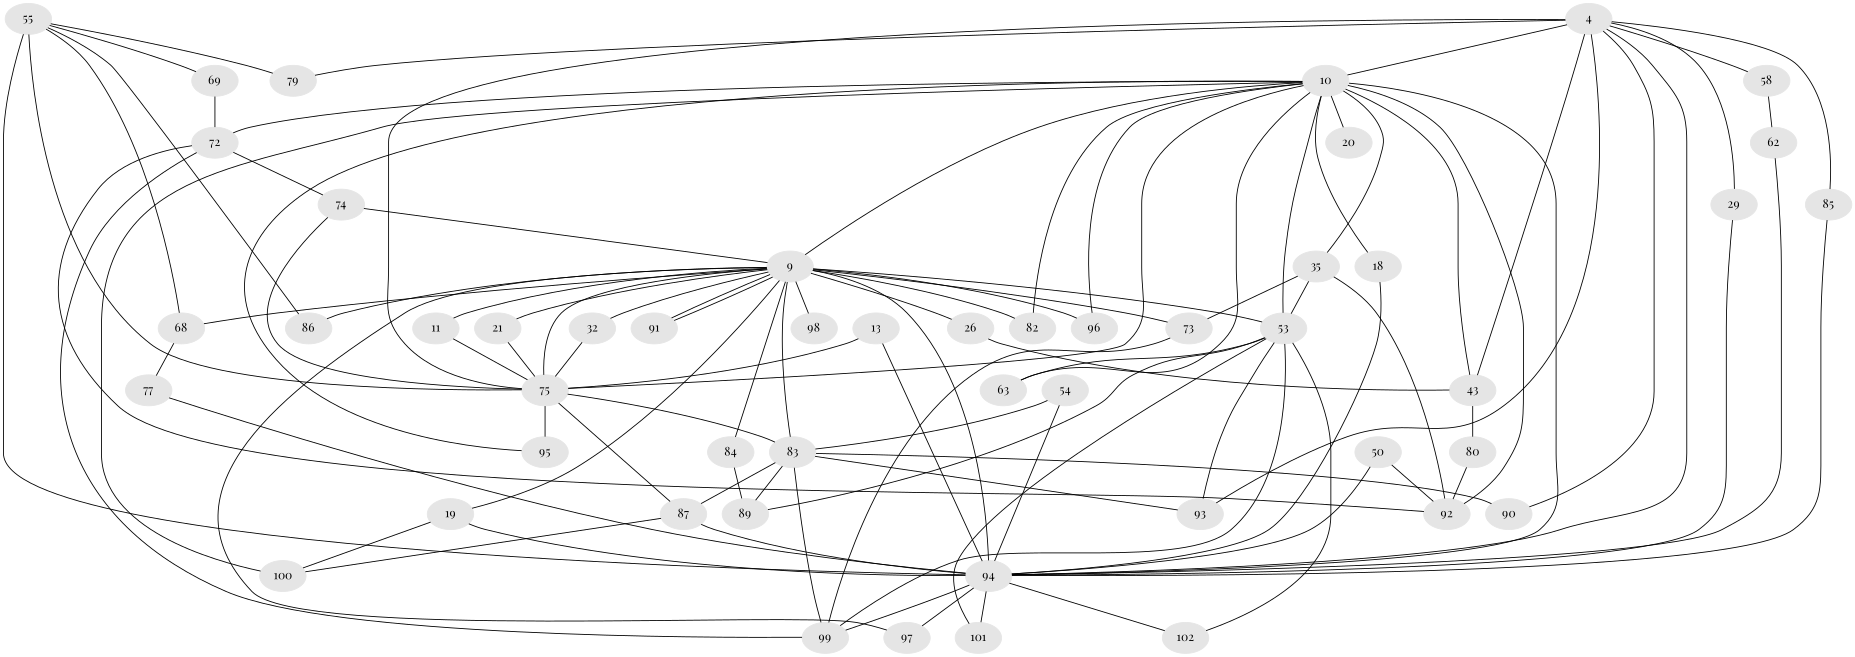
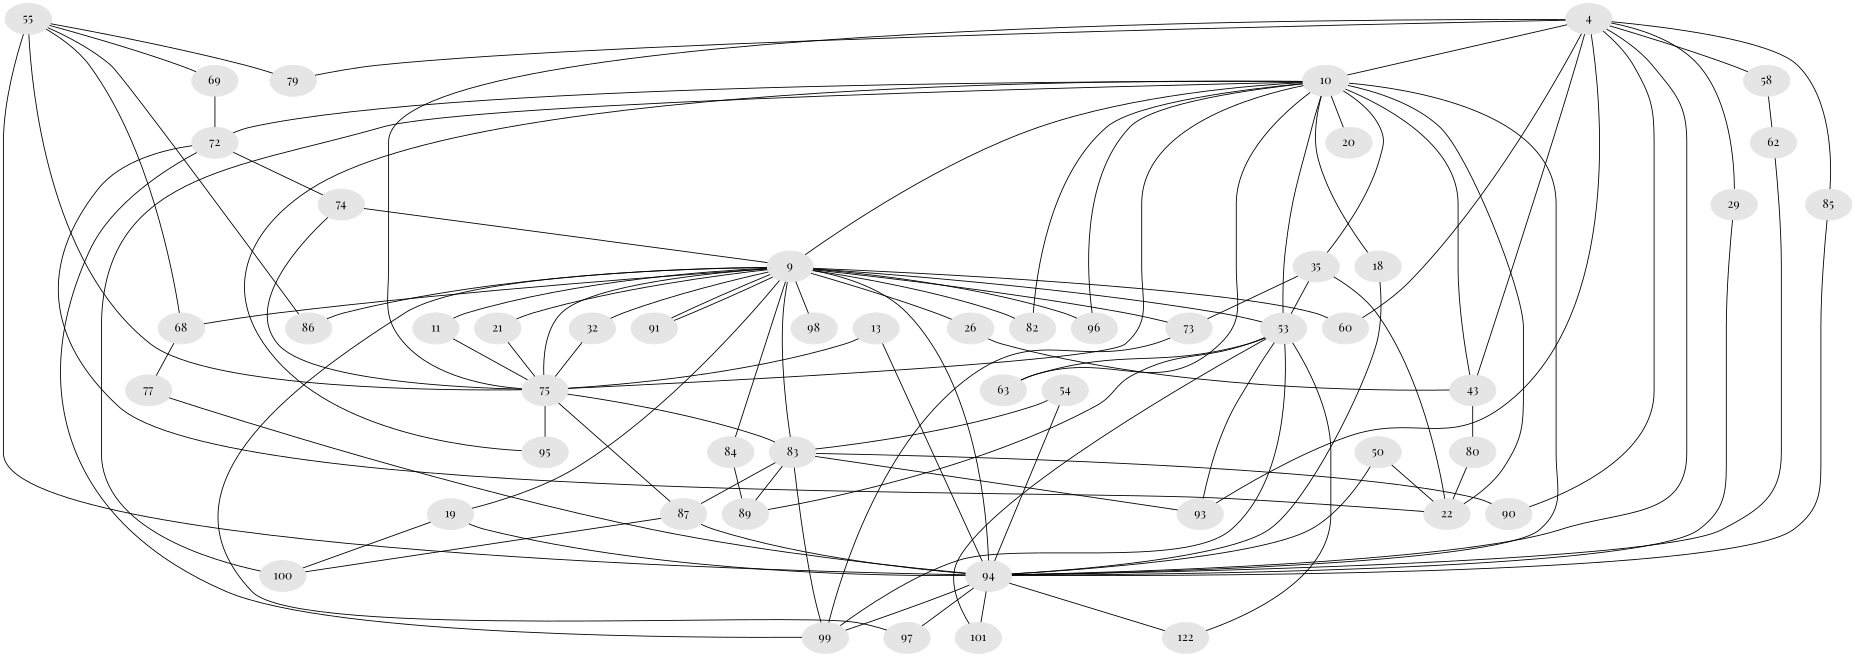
none -> (1345, 328)
(1447, 514) -> (1447, 514)
(1186, 638) -> (1186, 638)
